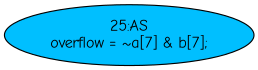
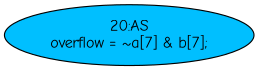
(129, 35) -> (129, 35)
